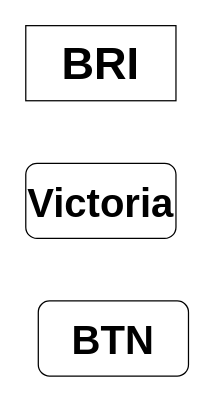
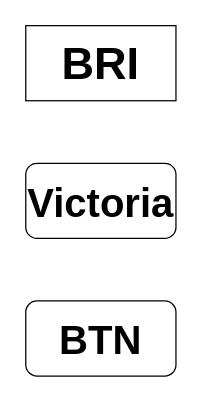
(113, 338) -> (101, 338)
